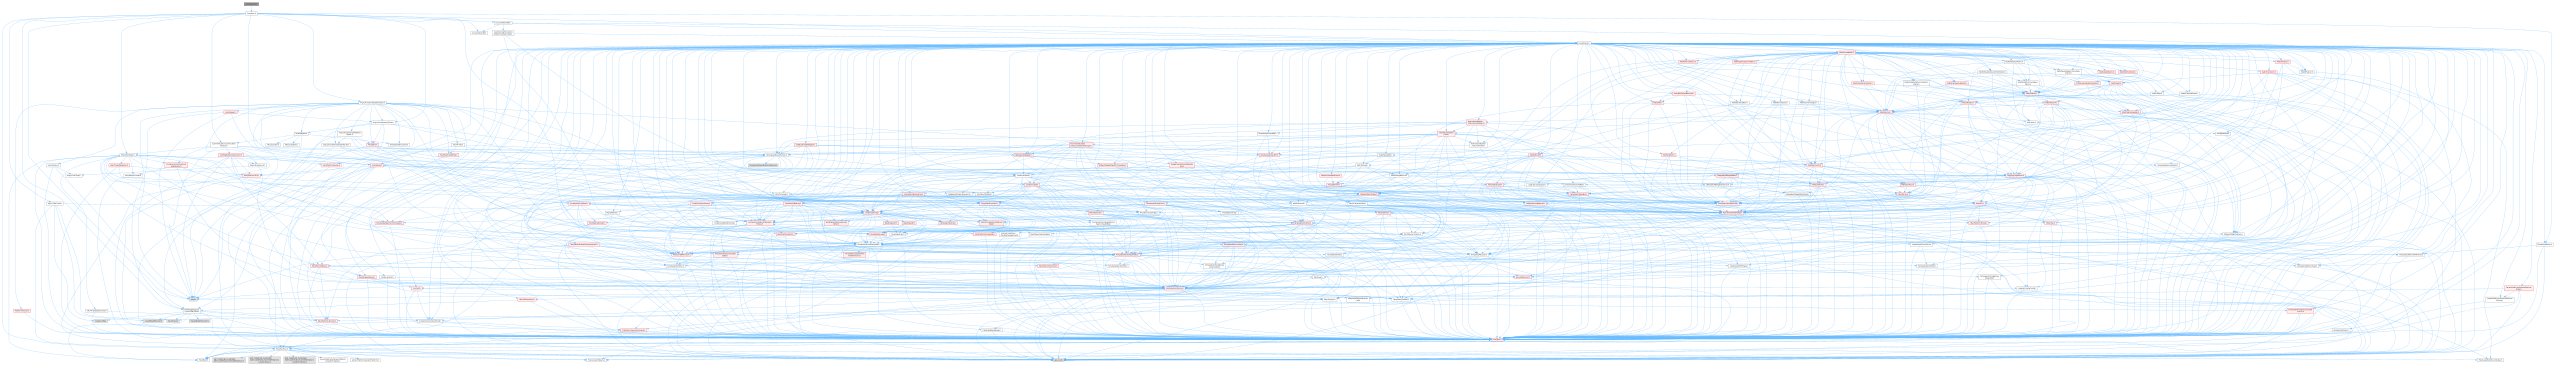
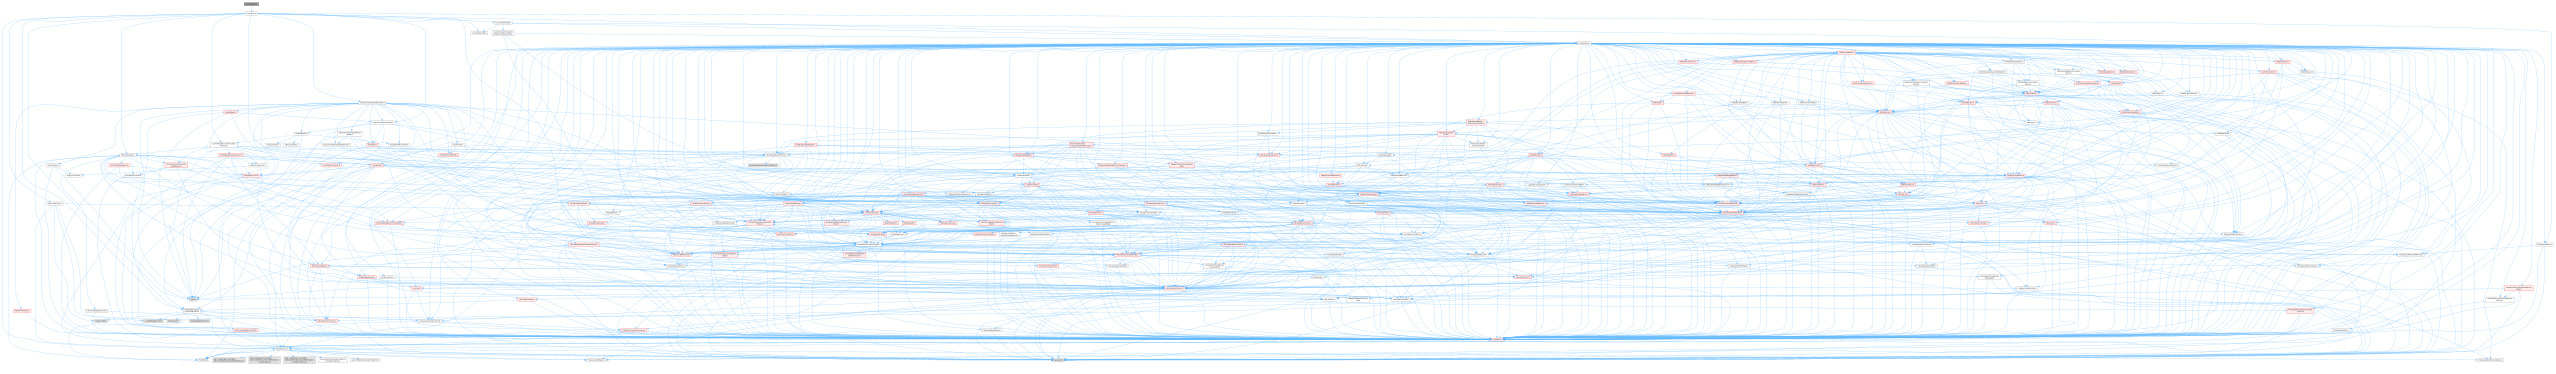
none -> (246, 330)
